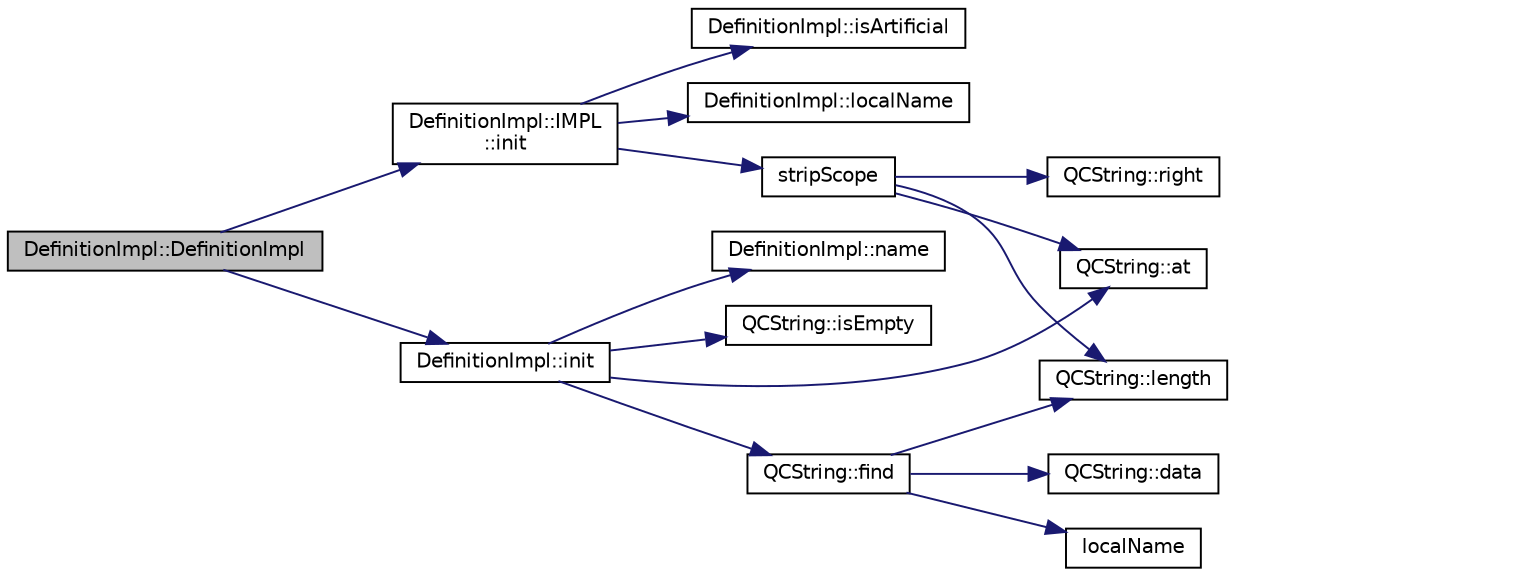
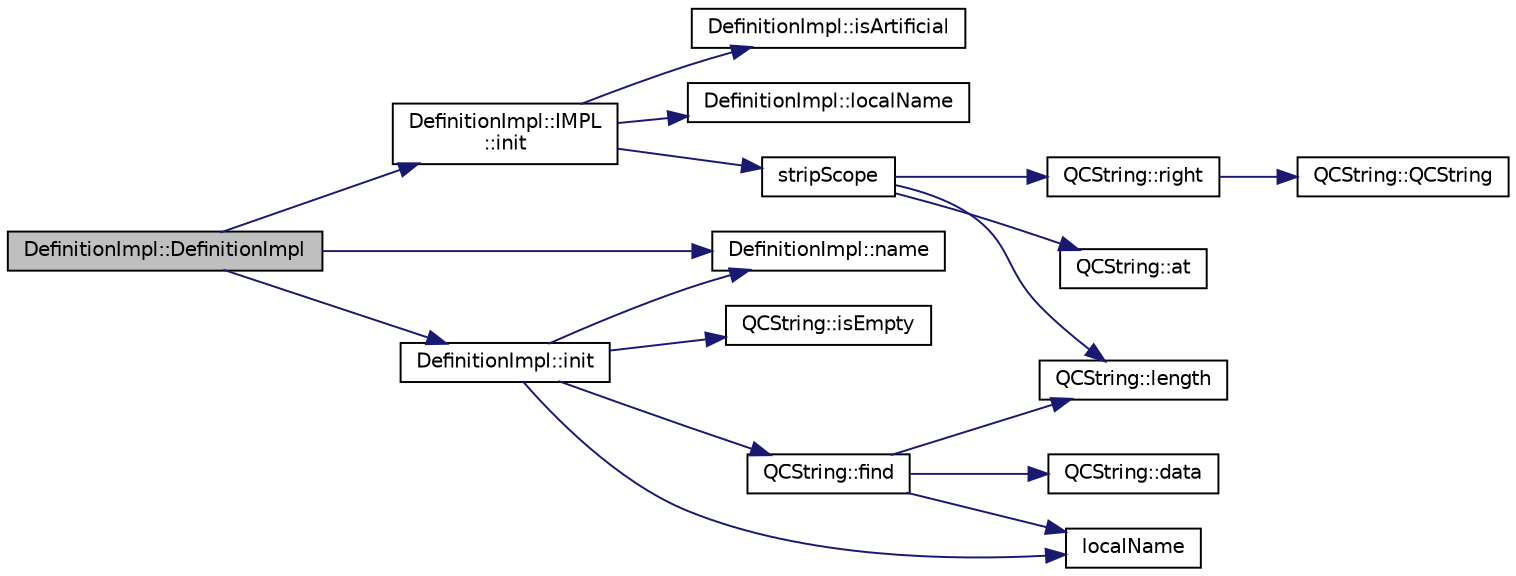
none -> (1403, 177)
none -> (507, 251)
(860, 381) -> (760, 534)
